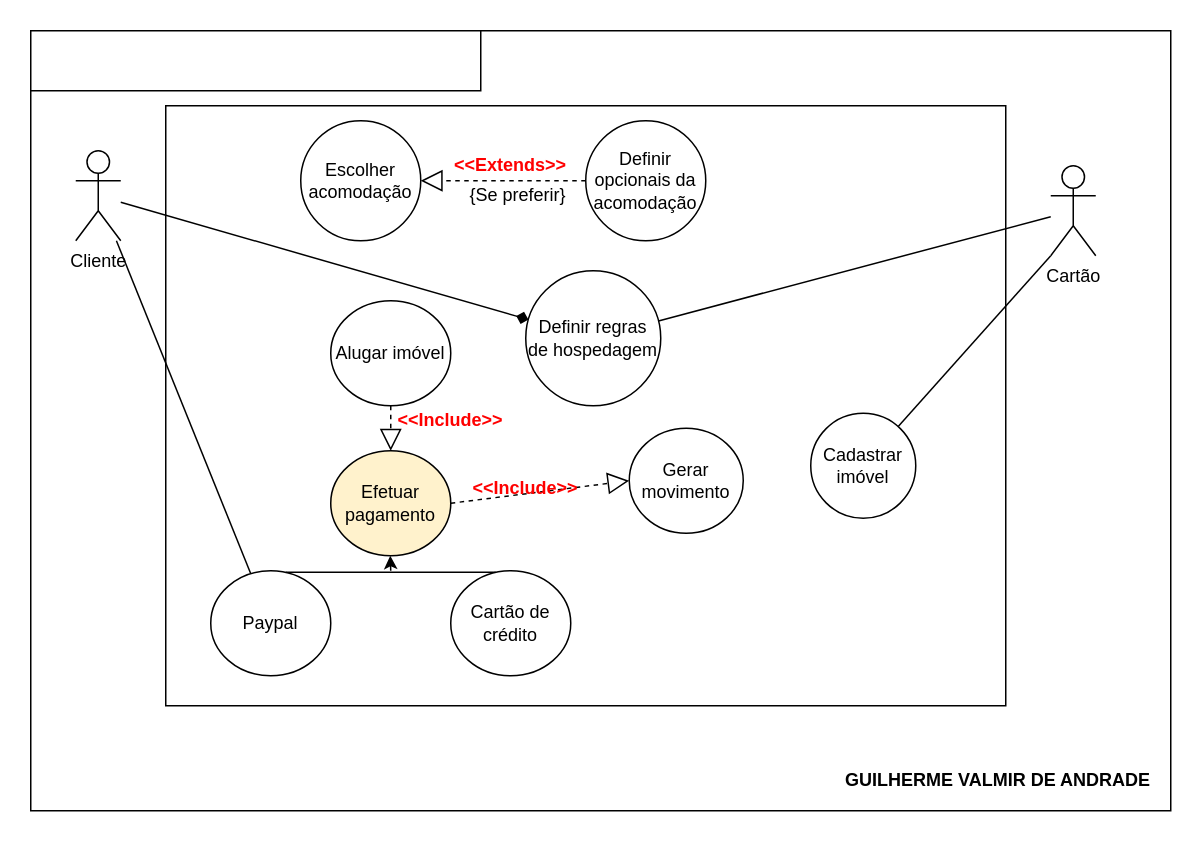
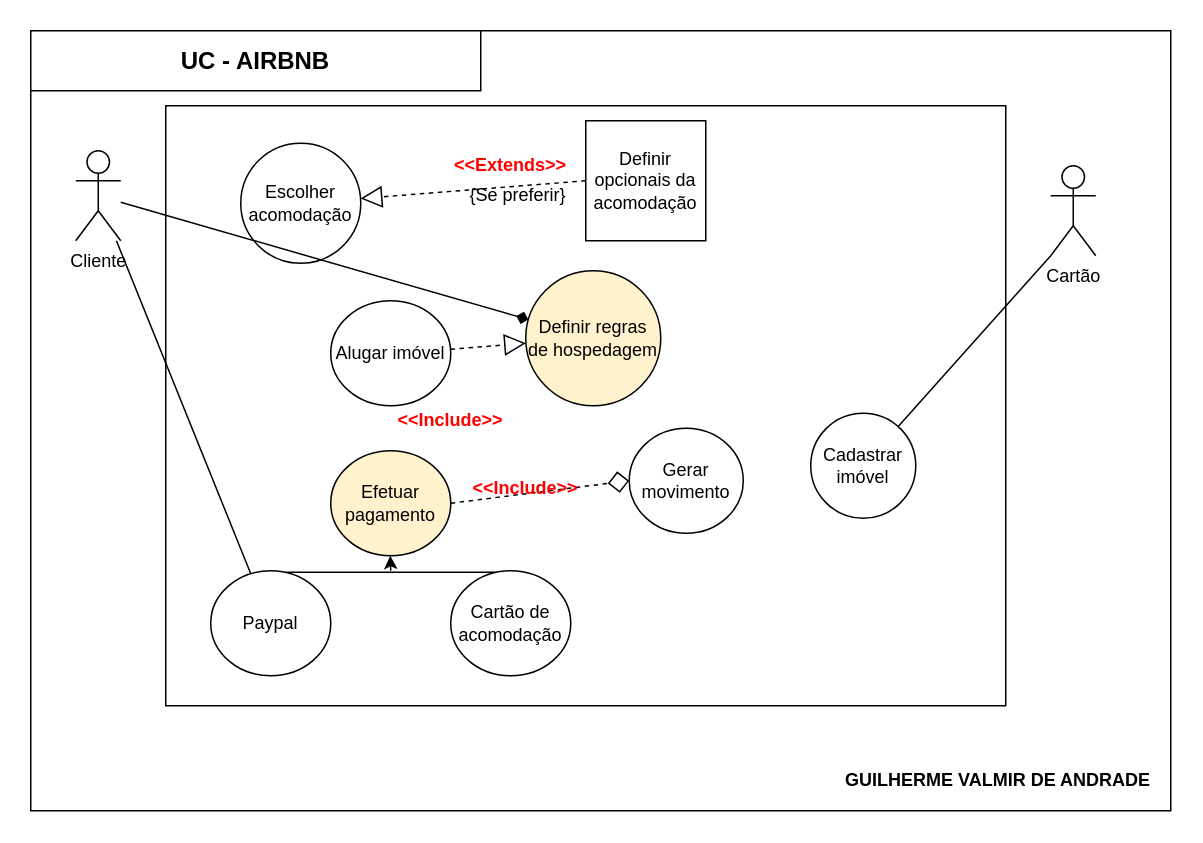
none -> (256, 61)
(361, 181) -> (301, 203)
(646, 181) -> (646, 181)
(854, 269) -> none
(593, 338) -> (593, 338)
(391, 417) -> (478, 347)
(606, 484) -> (607, 484)
(511, 623) -> (511, 623)
